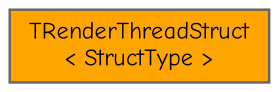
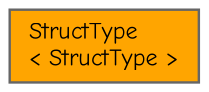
(139, 46) -> (104, 46)
